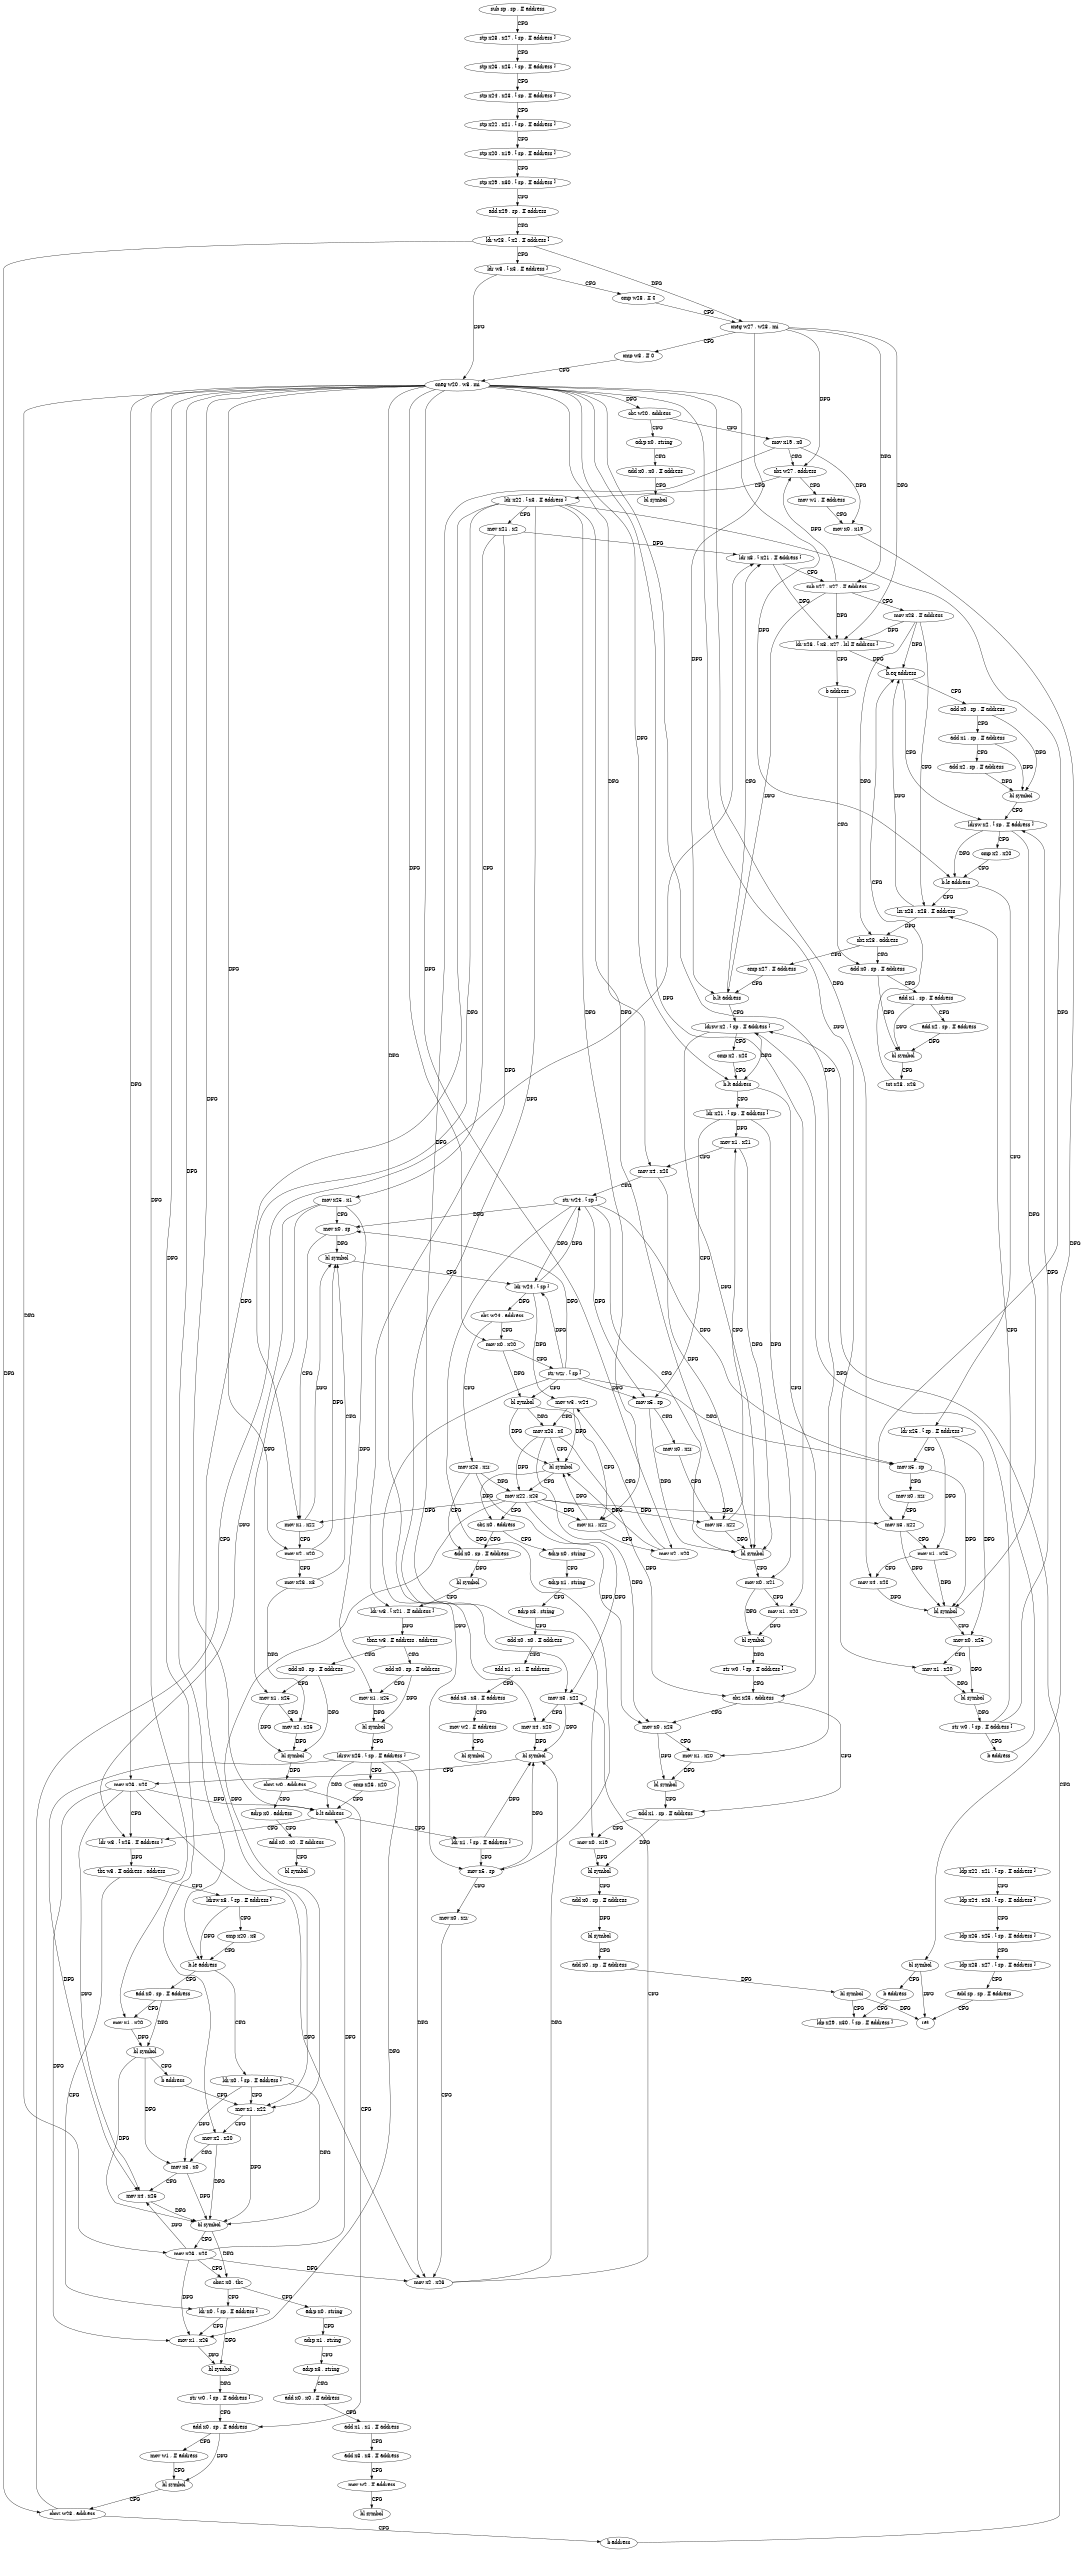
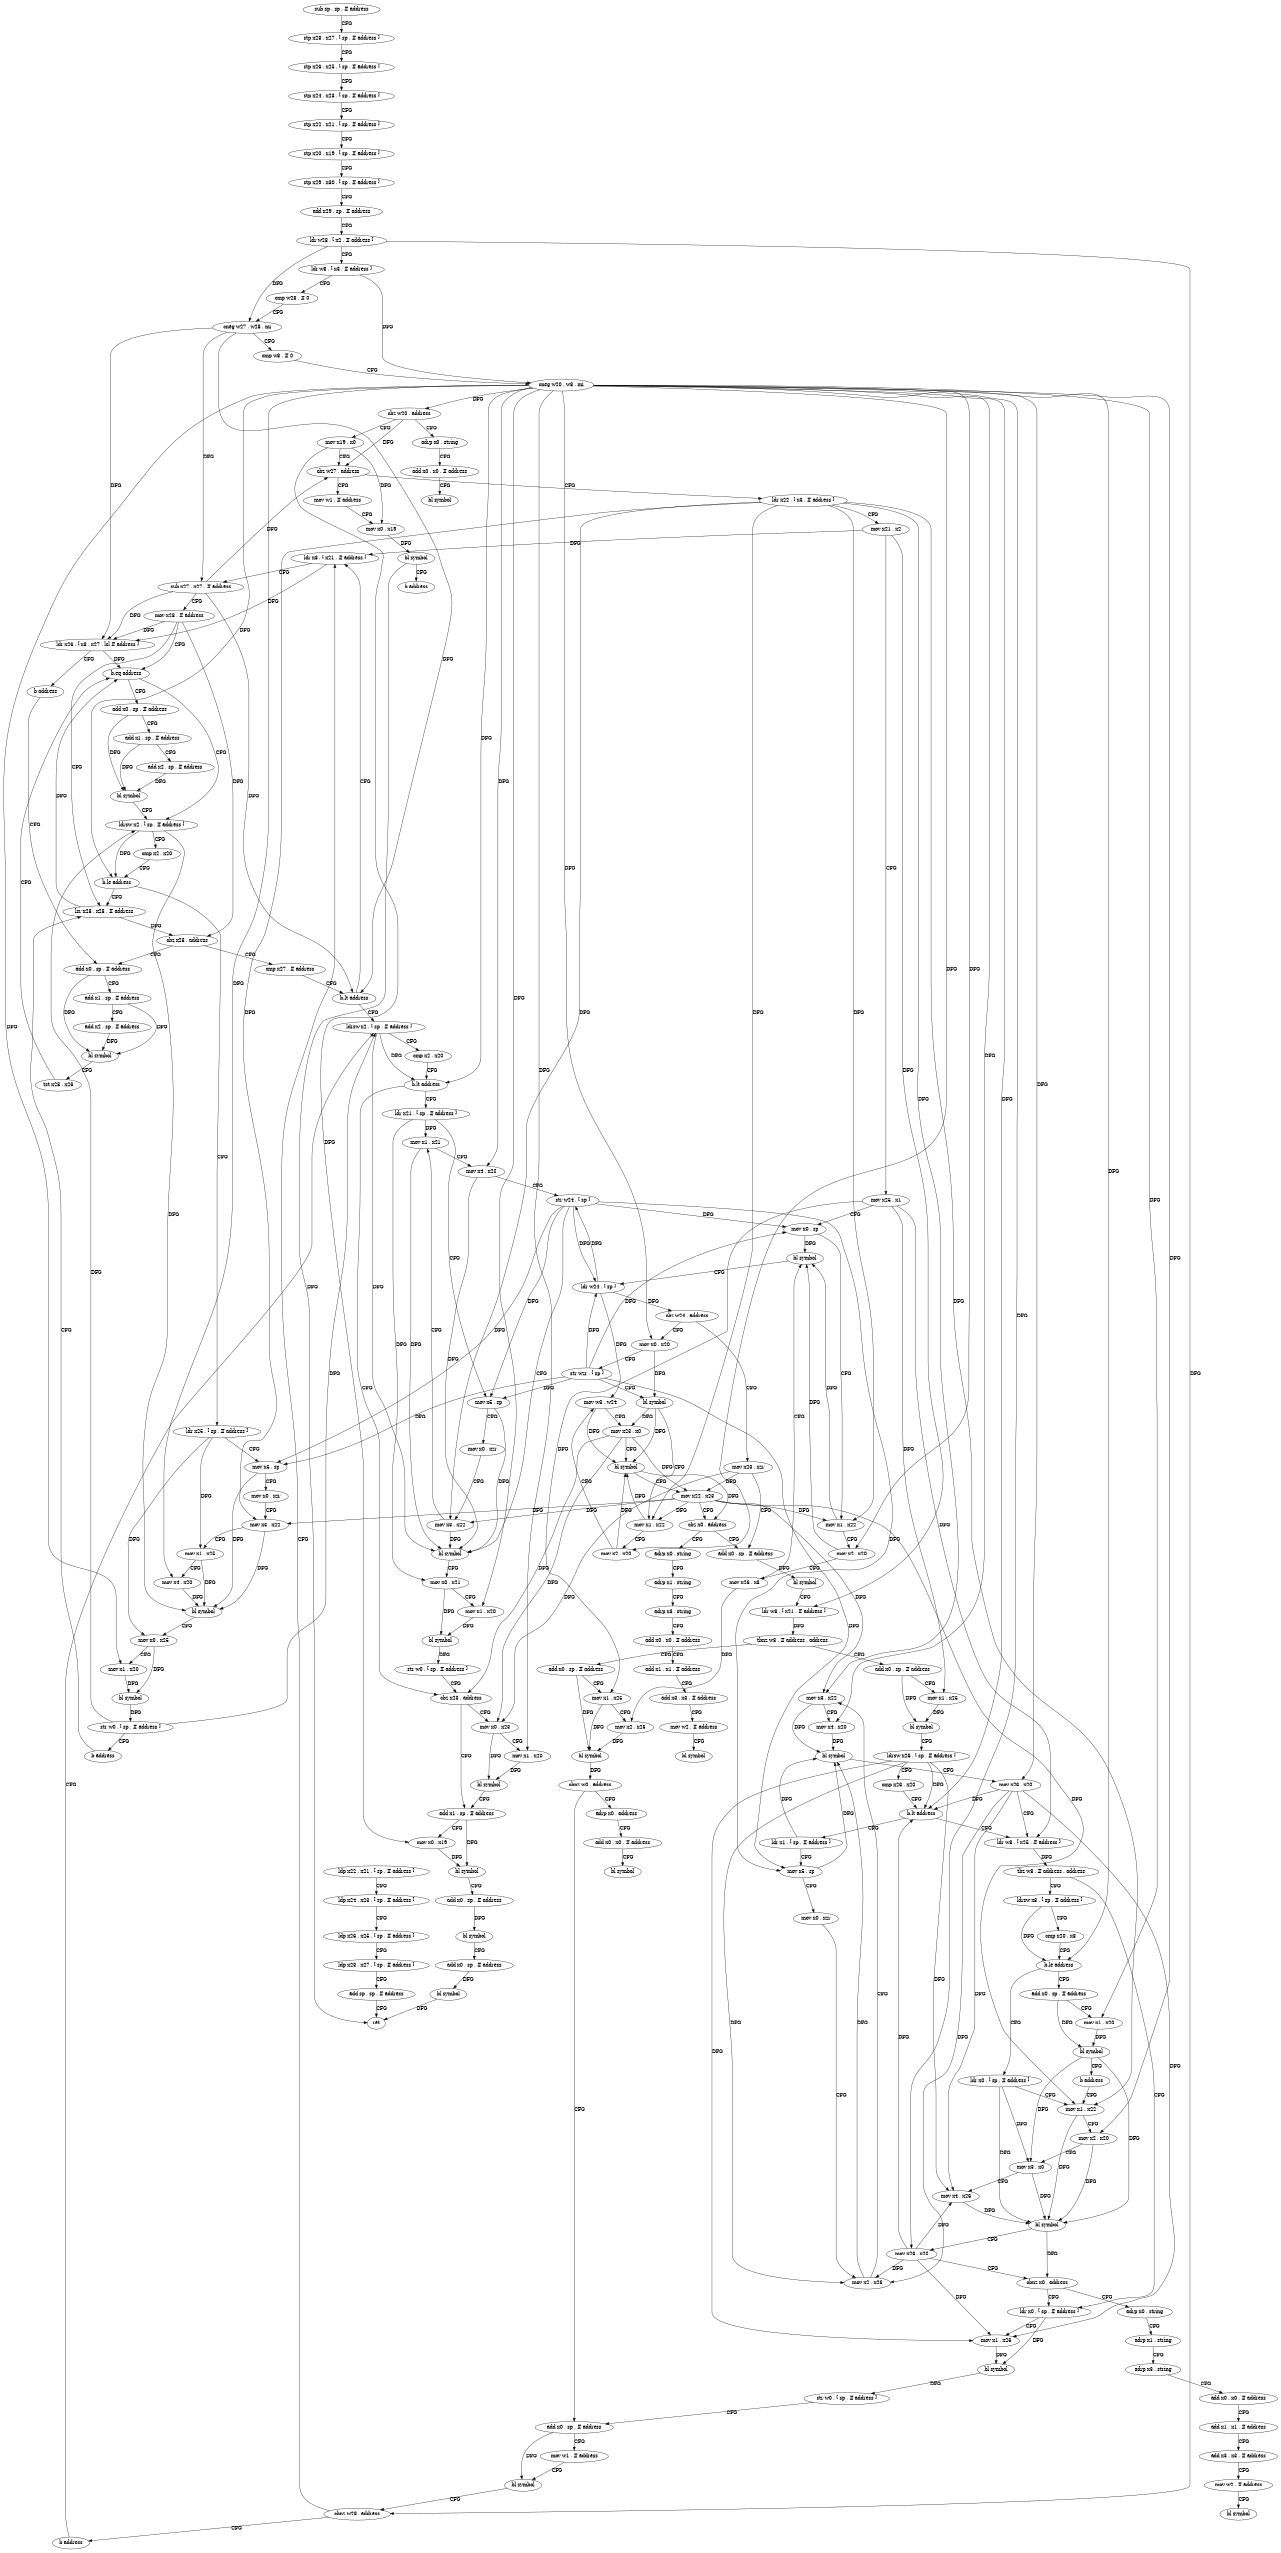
(820, 389) -> (376, 442)
(917, 645) -> (180, 645)
(855, 2023) -> none
(228, 2283) -> (1047, 2283)
